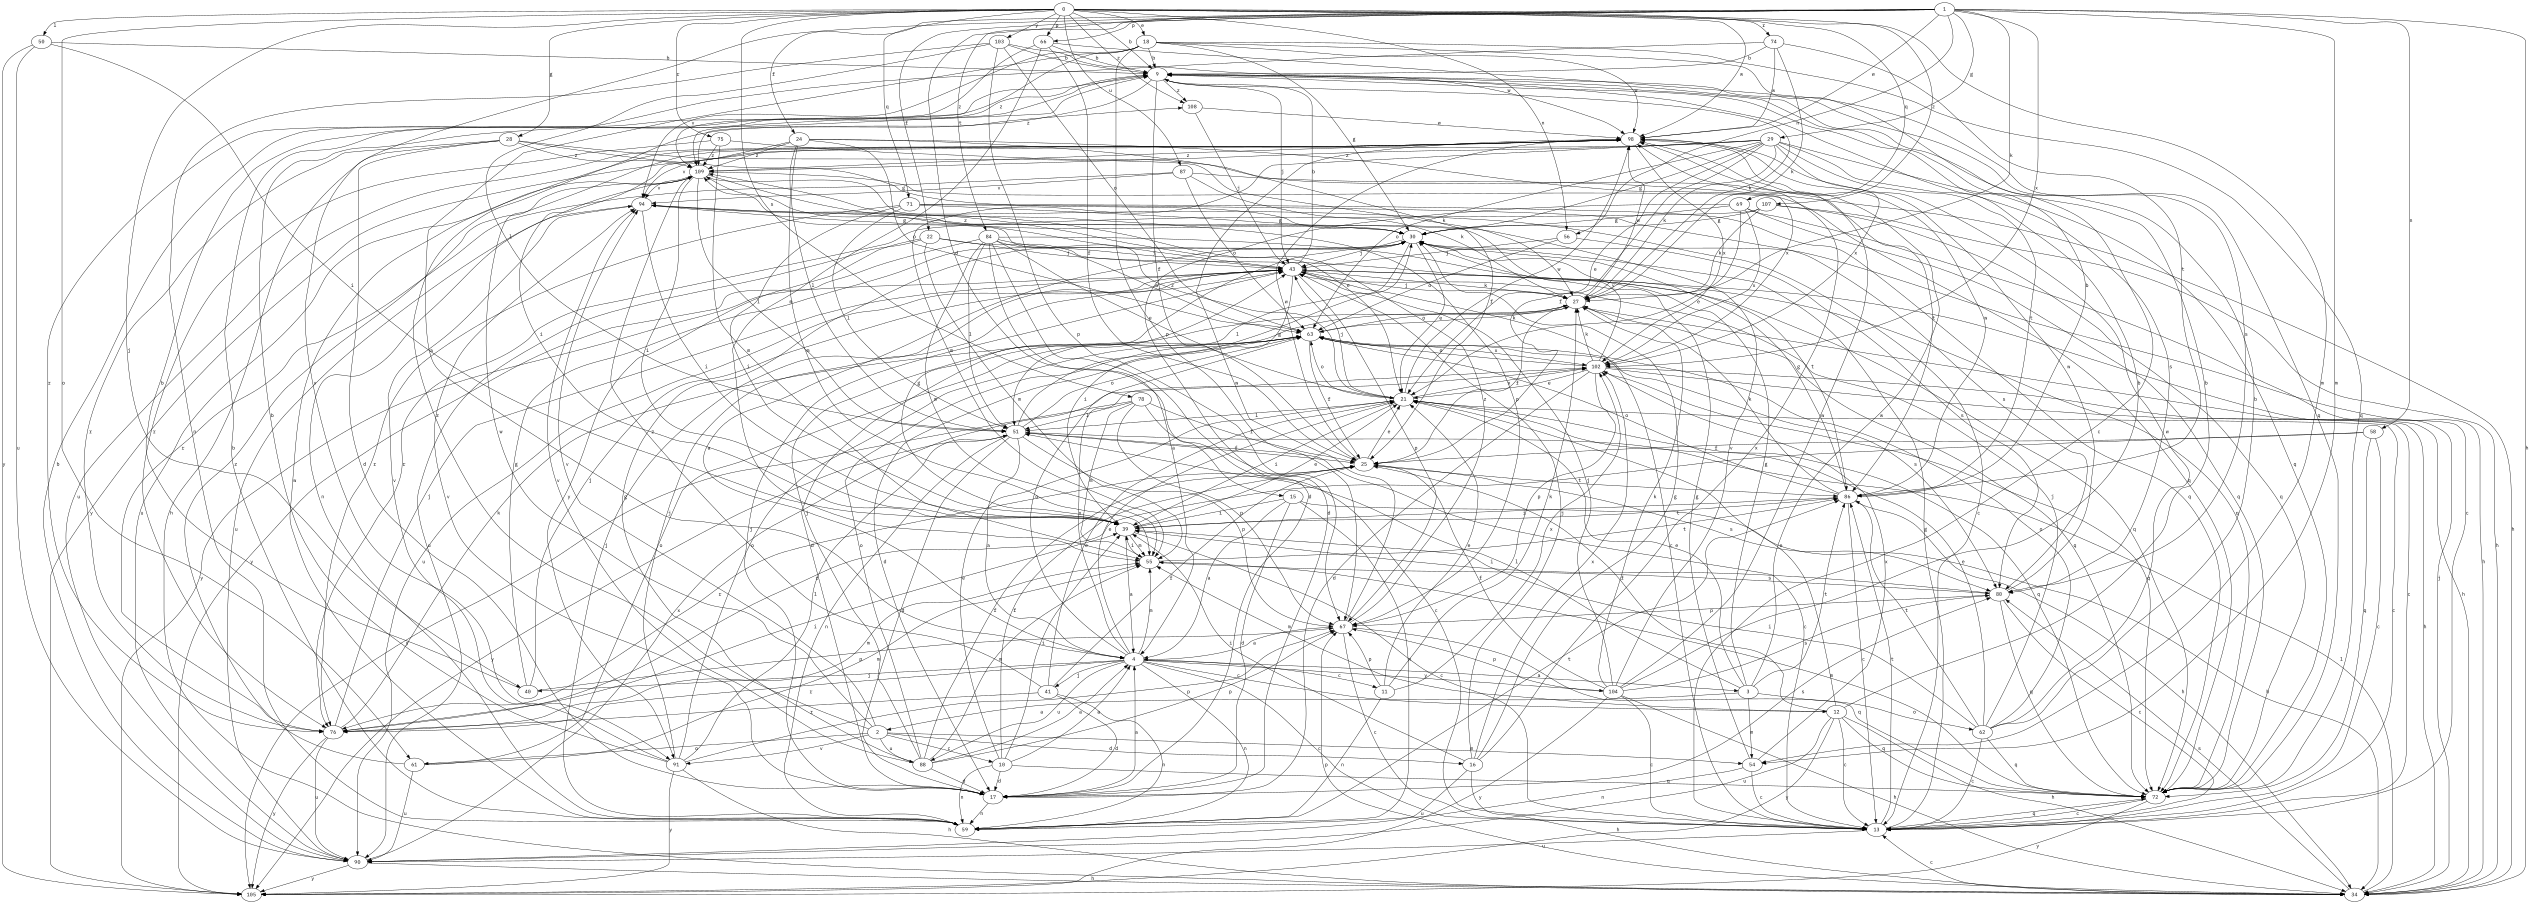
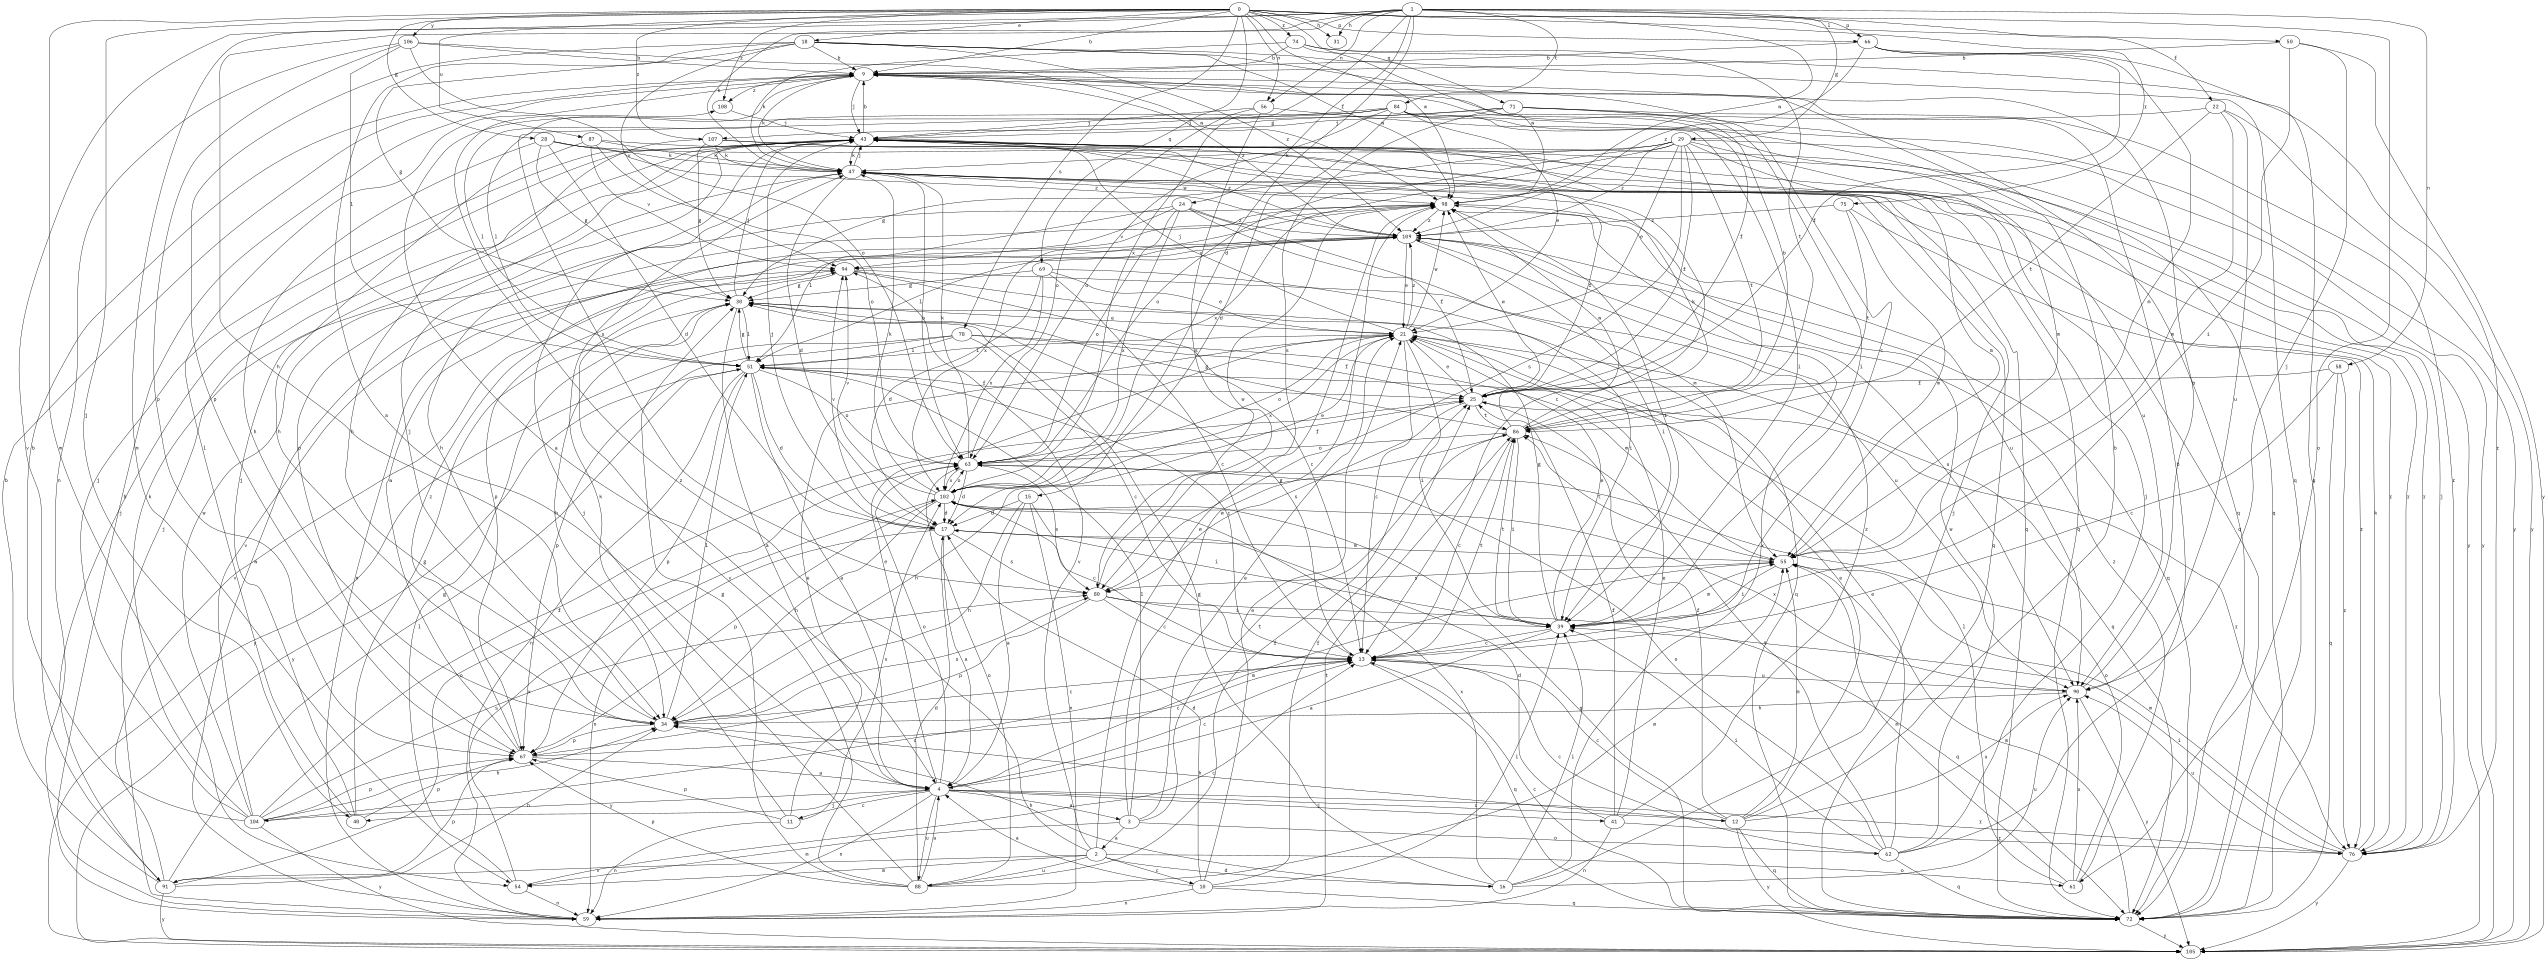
(999, 42) -> (408, 42)
none -> (1337, 42)
(1410, 123) -> none
(1160, 216) -> (1115, 129)
(1576, 302) -> (852, 172)
(1754, 362) -> none
(1098, 380) -> (1763, 233)
(162, 383) -> (205, 448)
(1281, 386) -> none
none -> (1585, 399)
(594, 421) -> (2530, 620)
(18, 448) -> (2287, 367)
none -> (1342, 548)
(1753, 699) -> none
